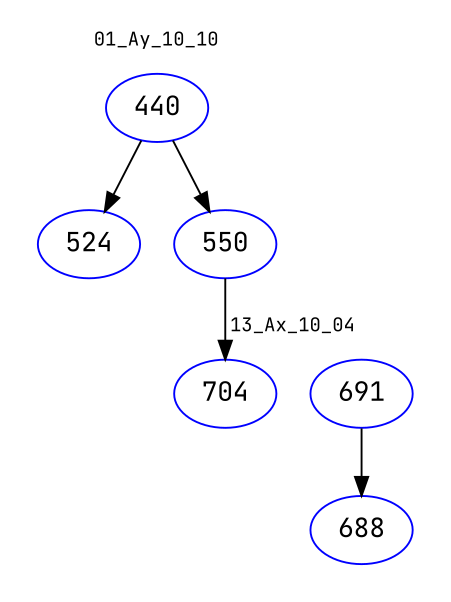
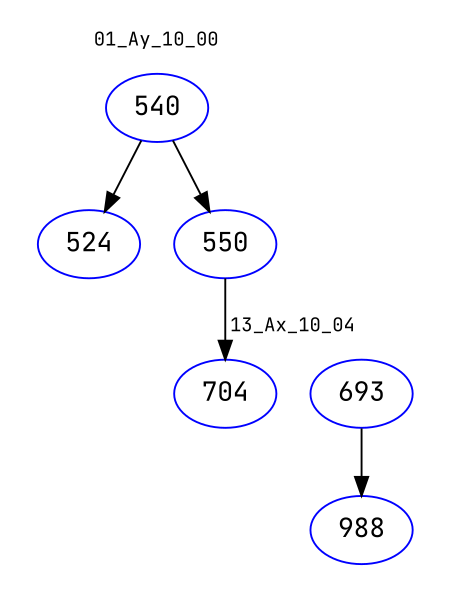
(157, 41) -> (157, 41)
(157, 108) -> (157, 108)
(362, 394) -> (362, 394)
(362, 530) -> (362, 530)
